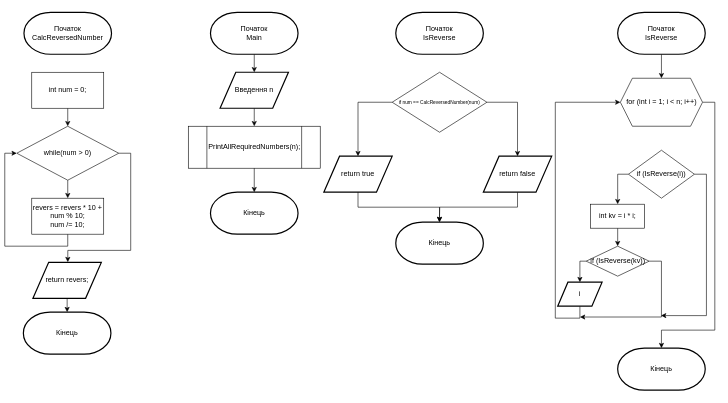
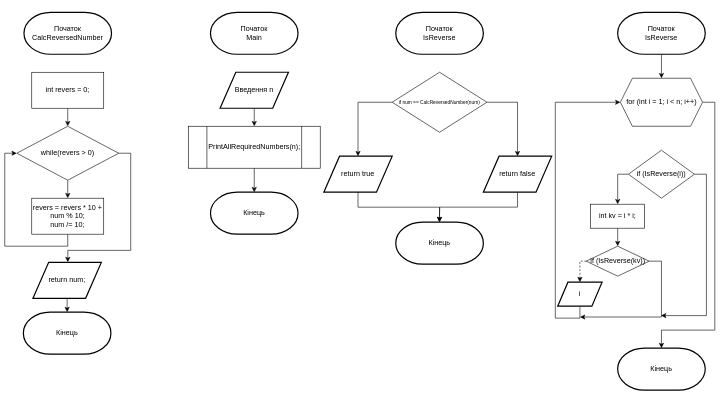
(254, 66) -> none
(68, 90) -> (68, 90)
(68, 153) -> (68, 153)
(580, 266) -> (580, 266)
(67, 281) -> (67, 281)
